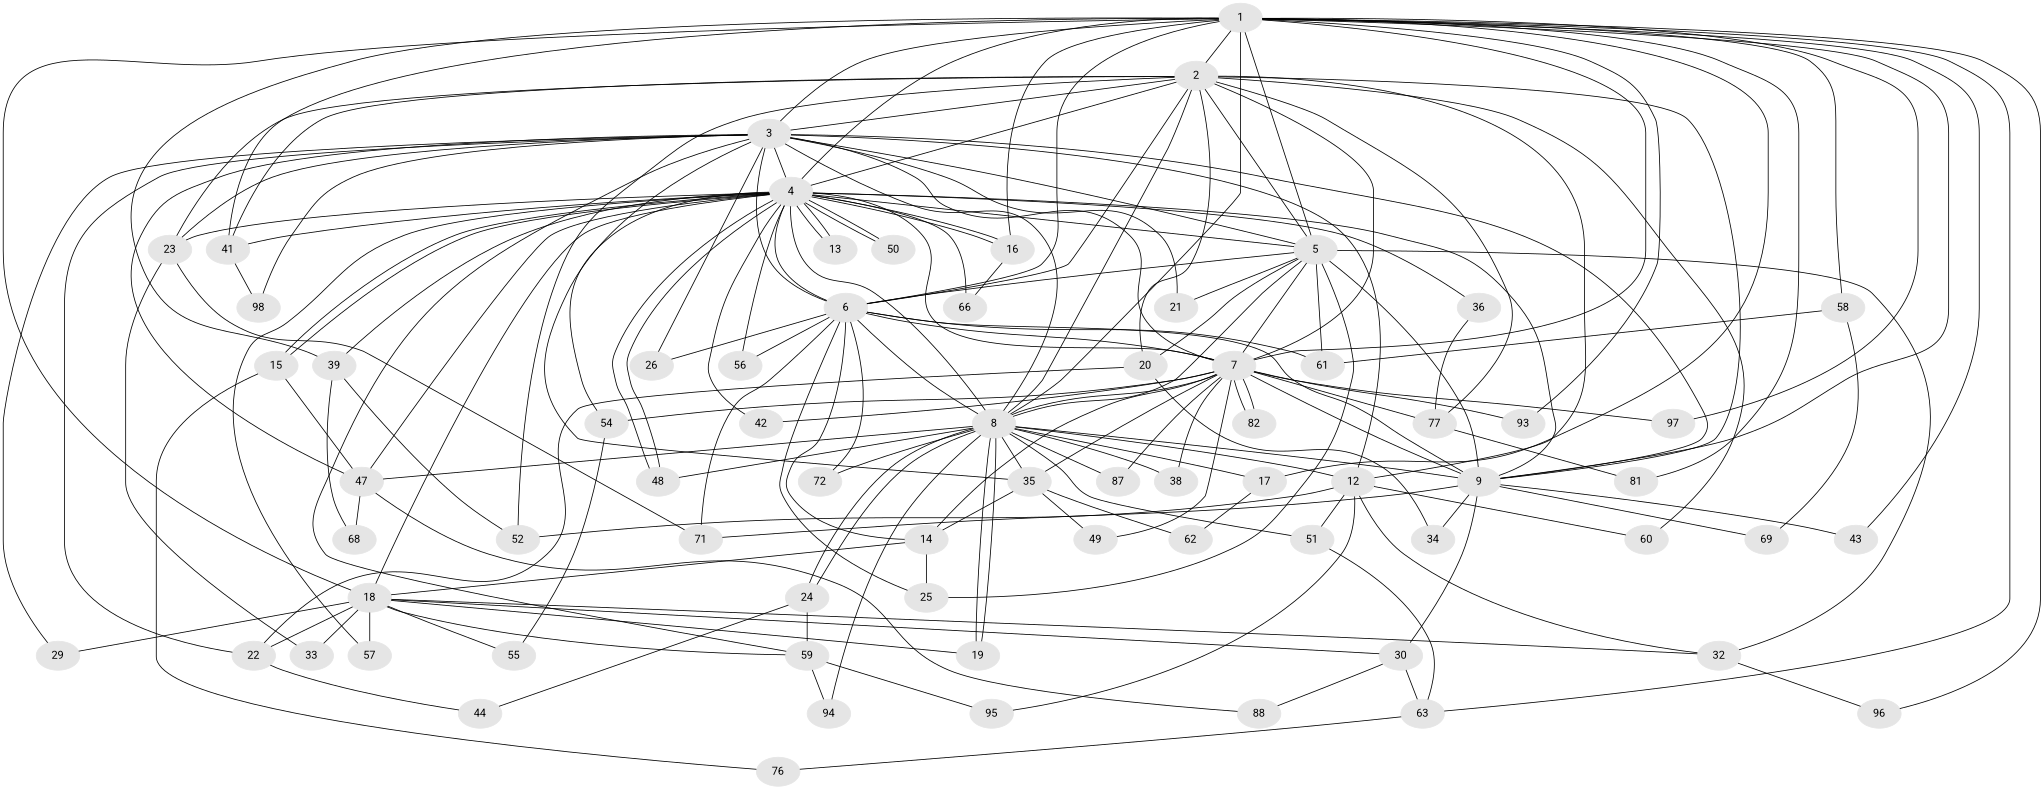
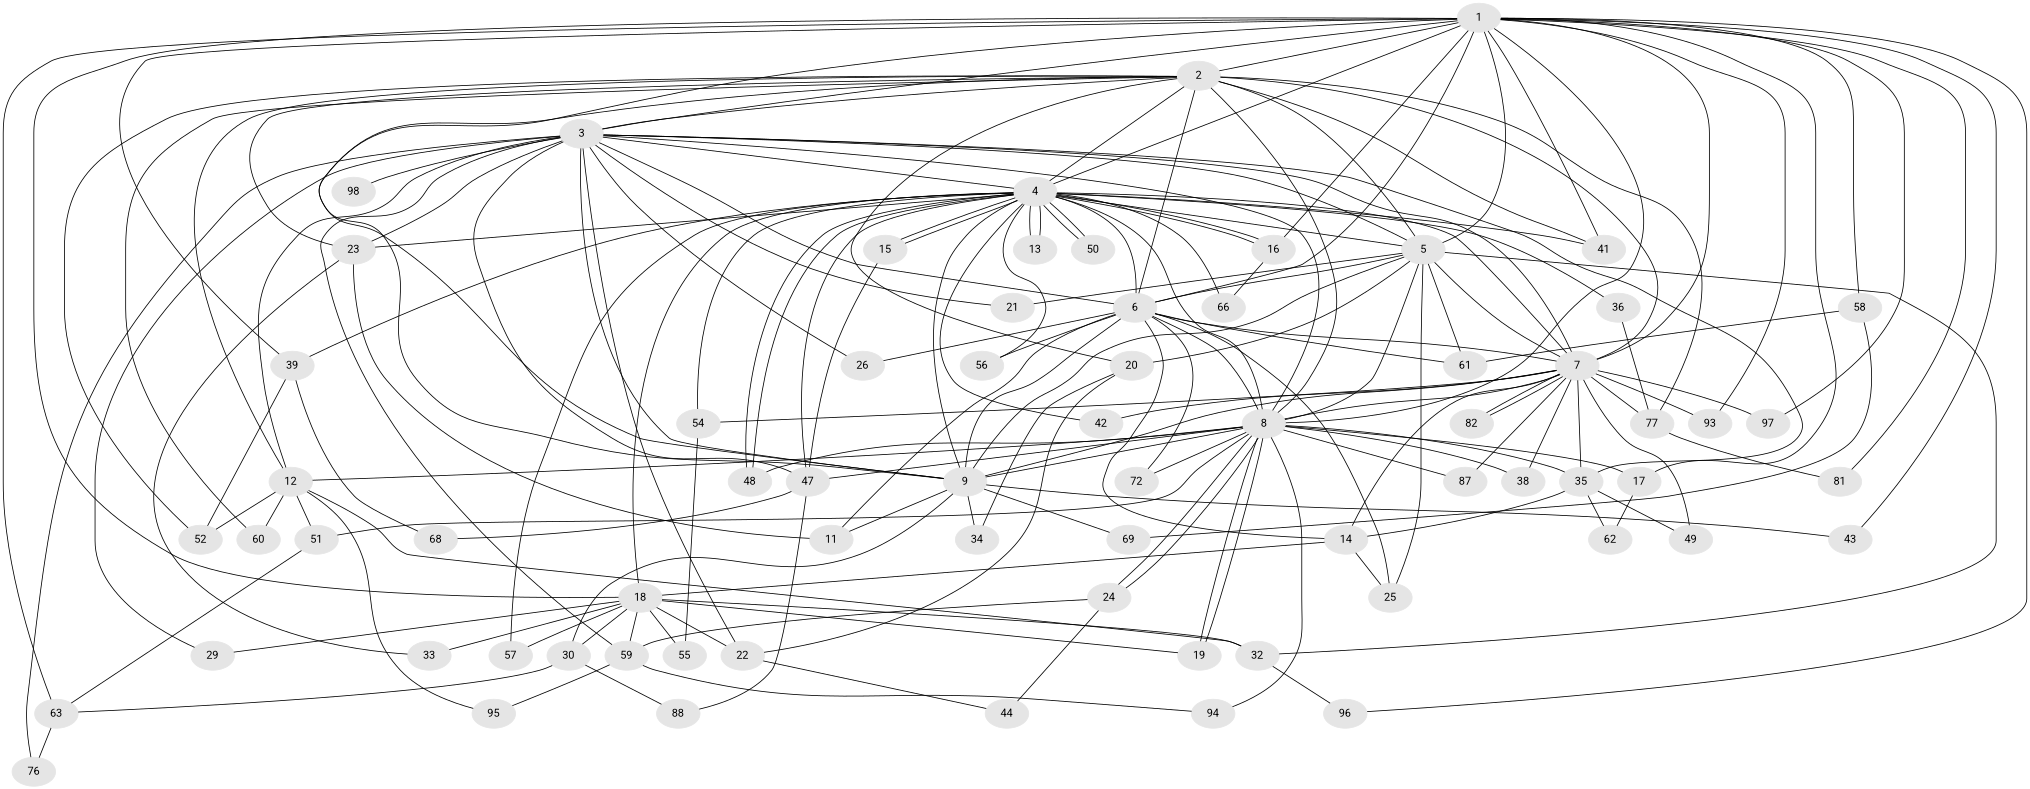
(243, 279) -> none
(701, 540) -> (831, 540)
(286, 710) -> (146, 308)
